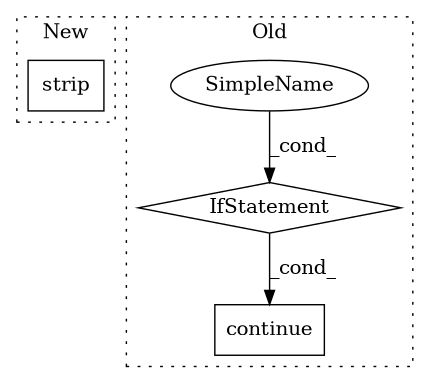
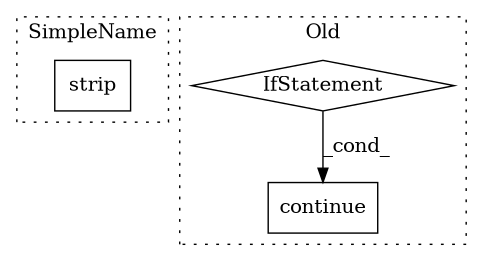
(66, 33) -> (93, 33)
(270, 86) -> none
